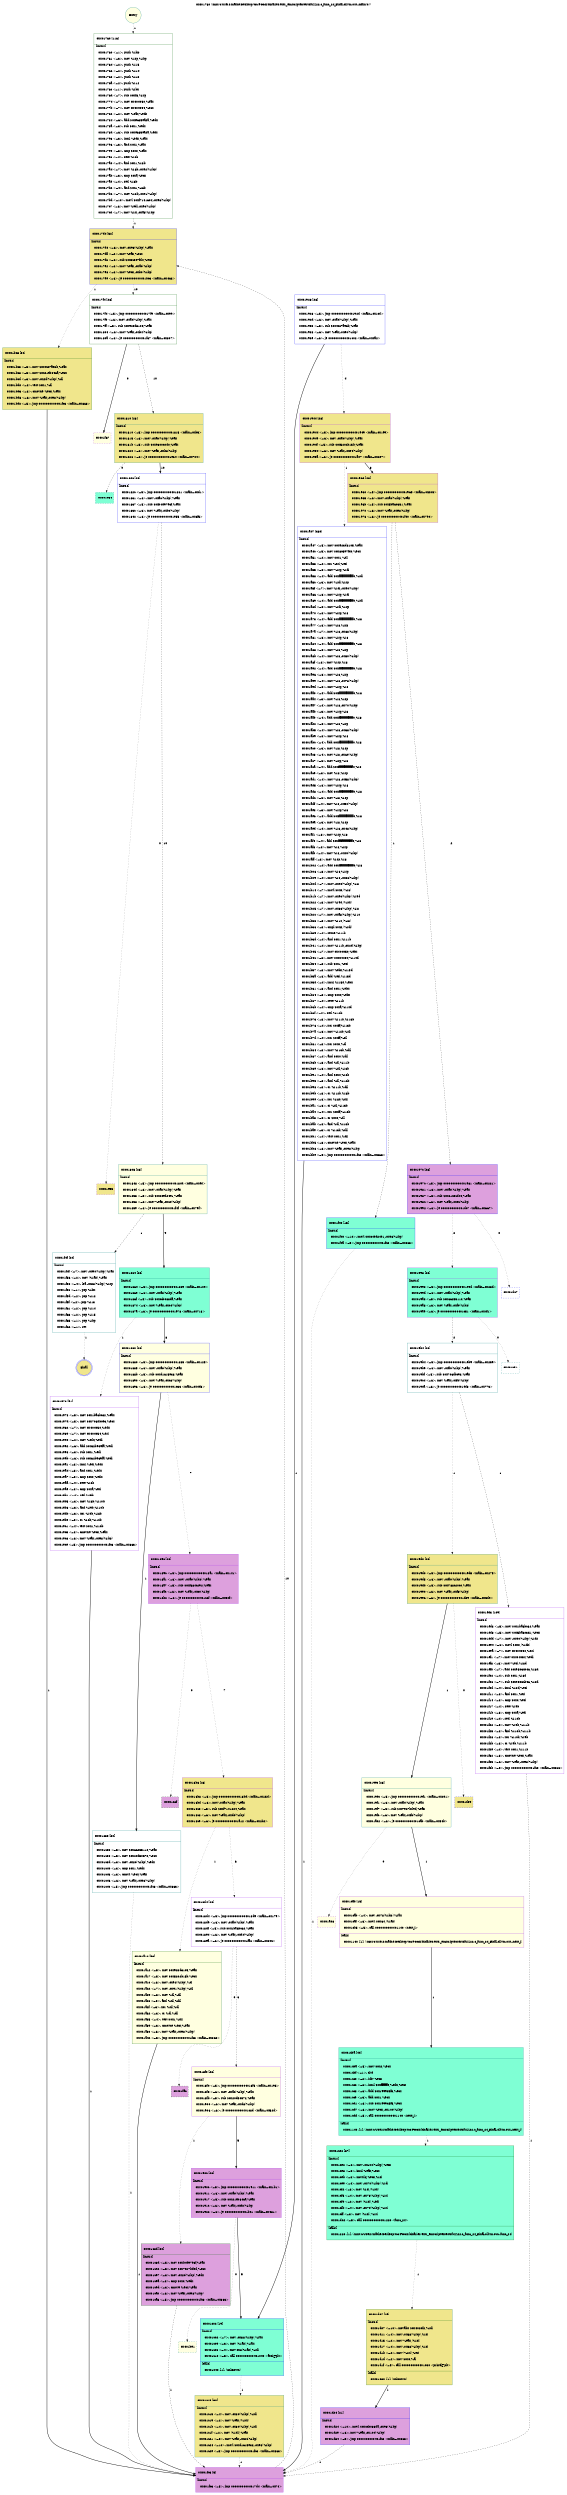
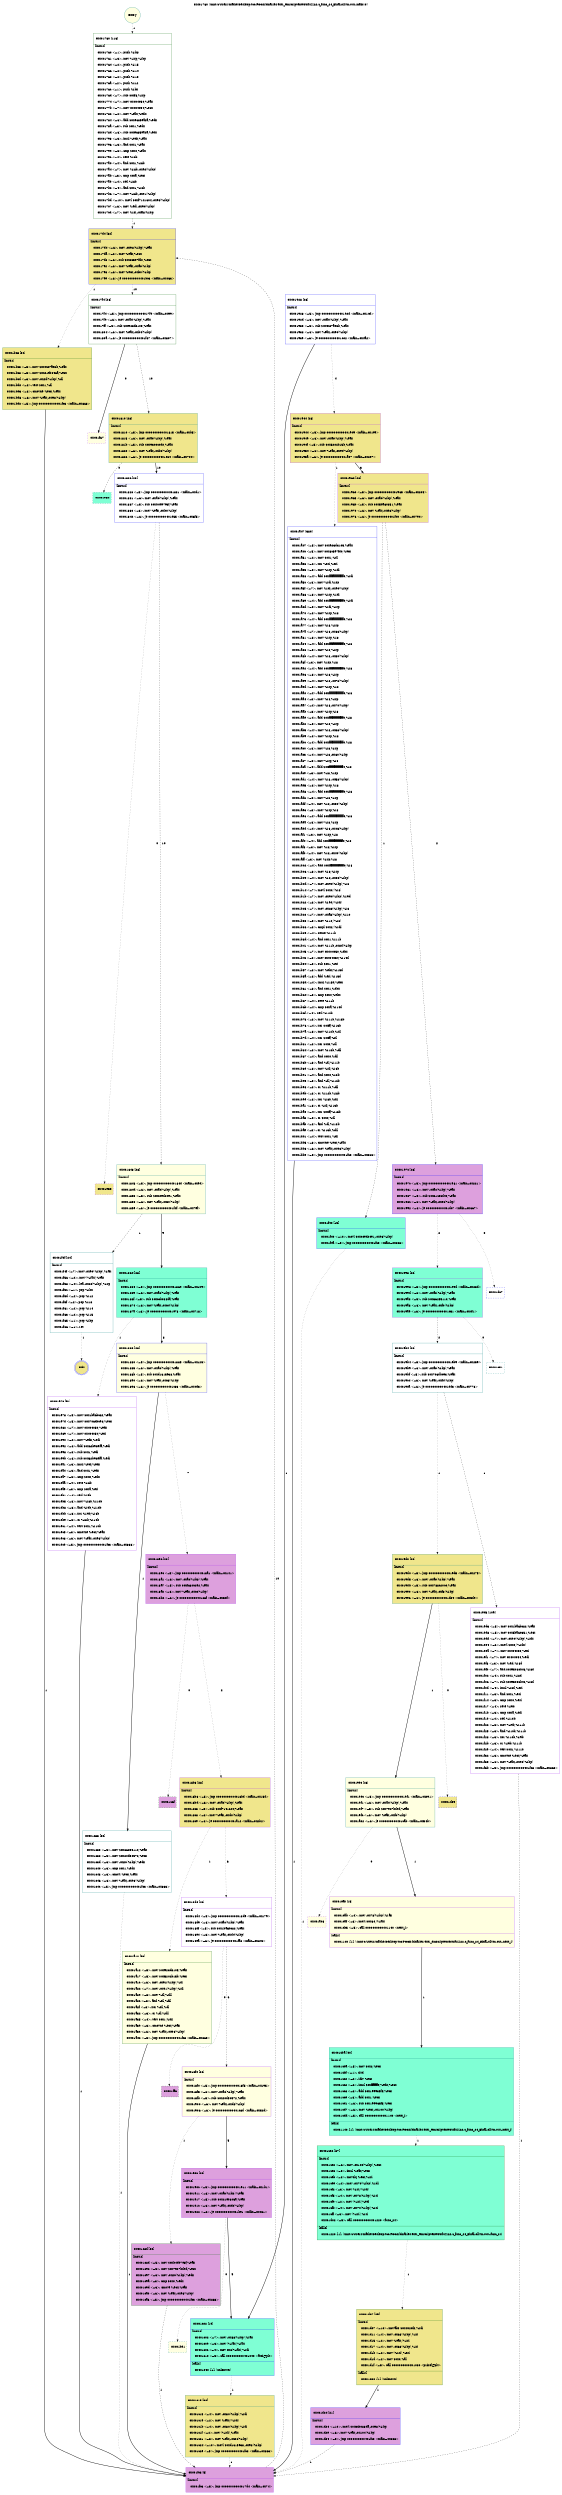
(84, 1368) -> (82, 1368)
(224, 1691) -> (221, 1691)
